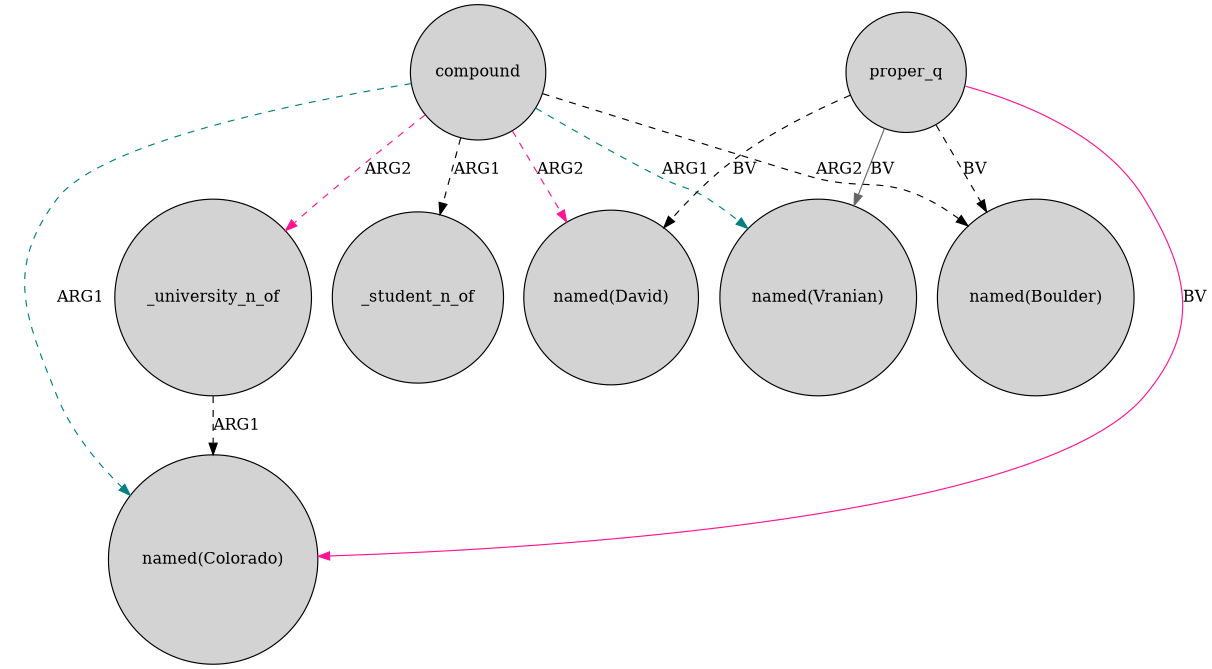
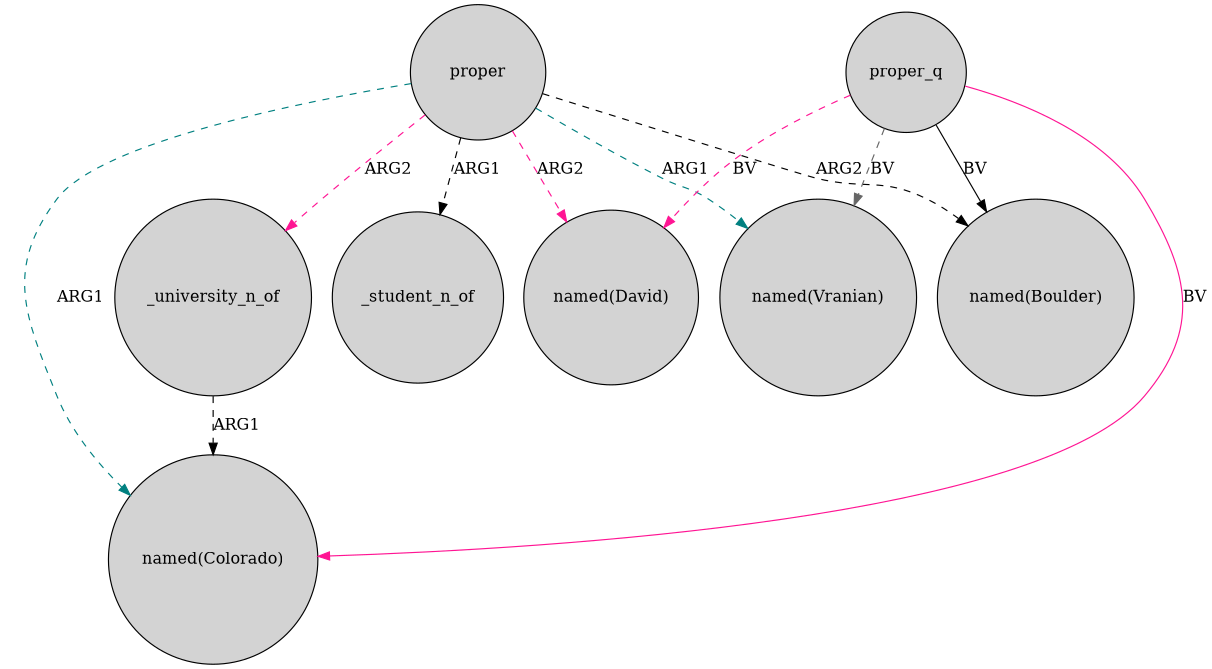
(478, 72) -> (478, 72)
(753, 146) -> (753, 146)
(871, 162) -> (871, 162)
(958, 163) -> (958, 163)
